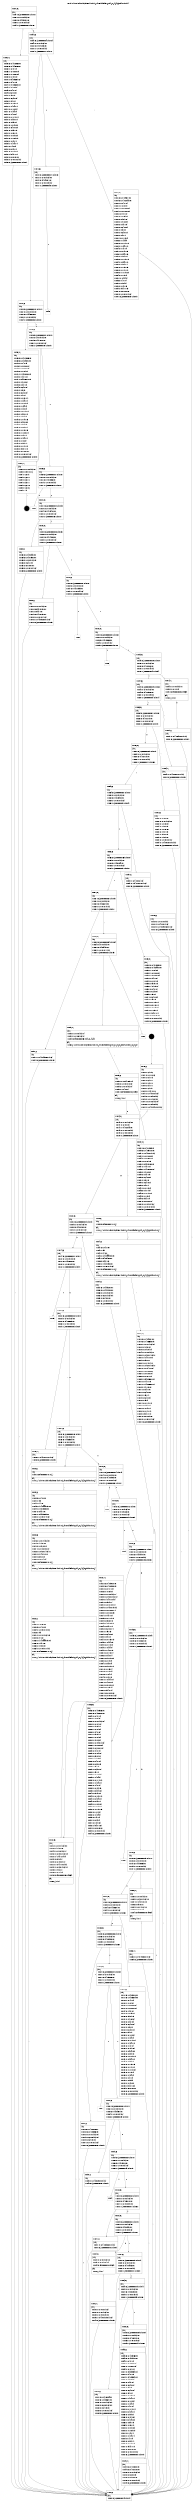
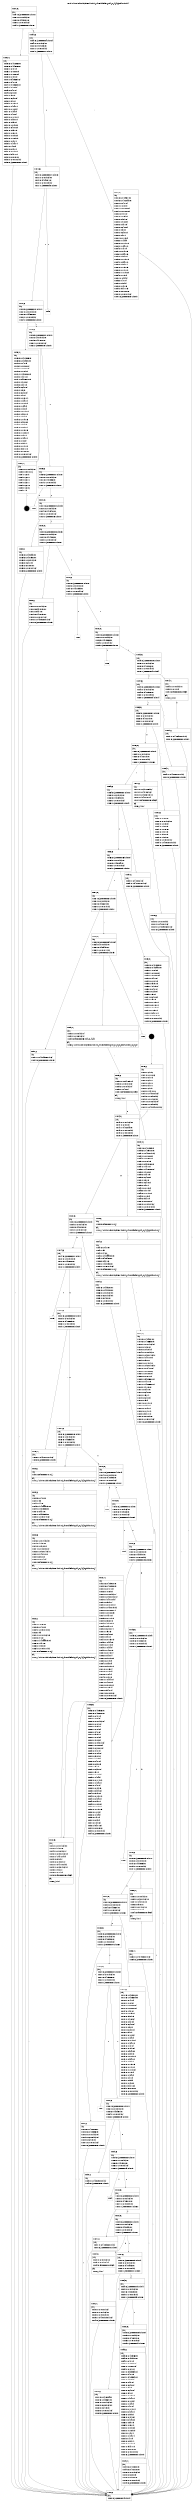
(31, 177) -> (38, 244)
none -> (145, 795)
